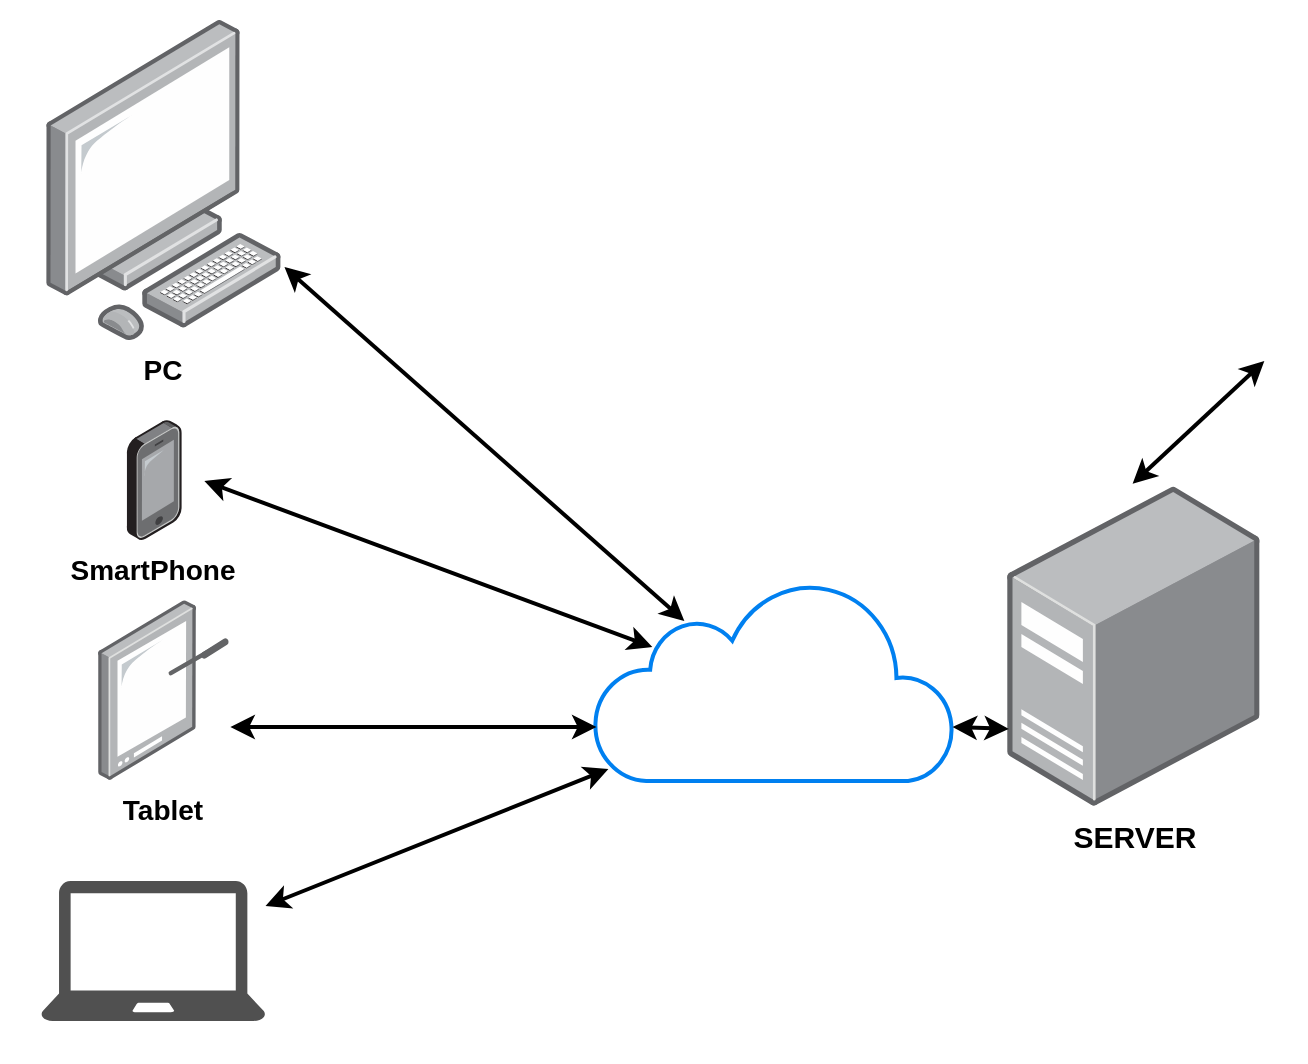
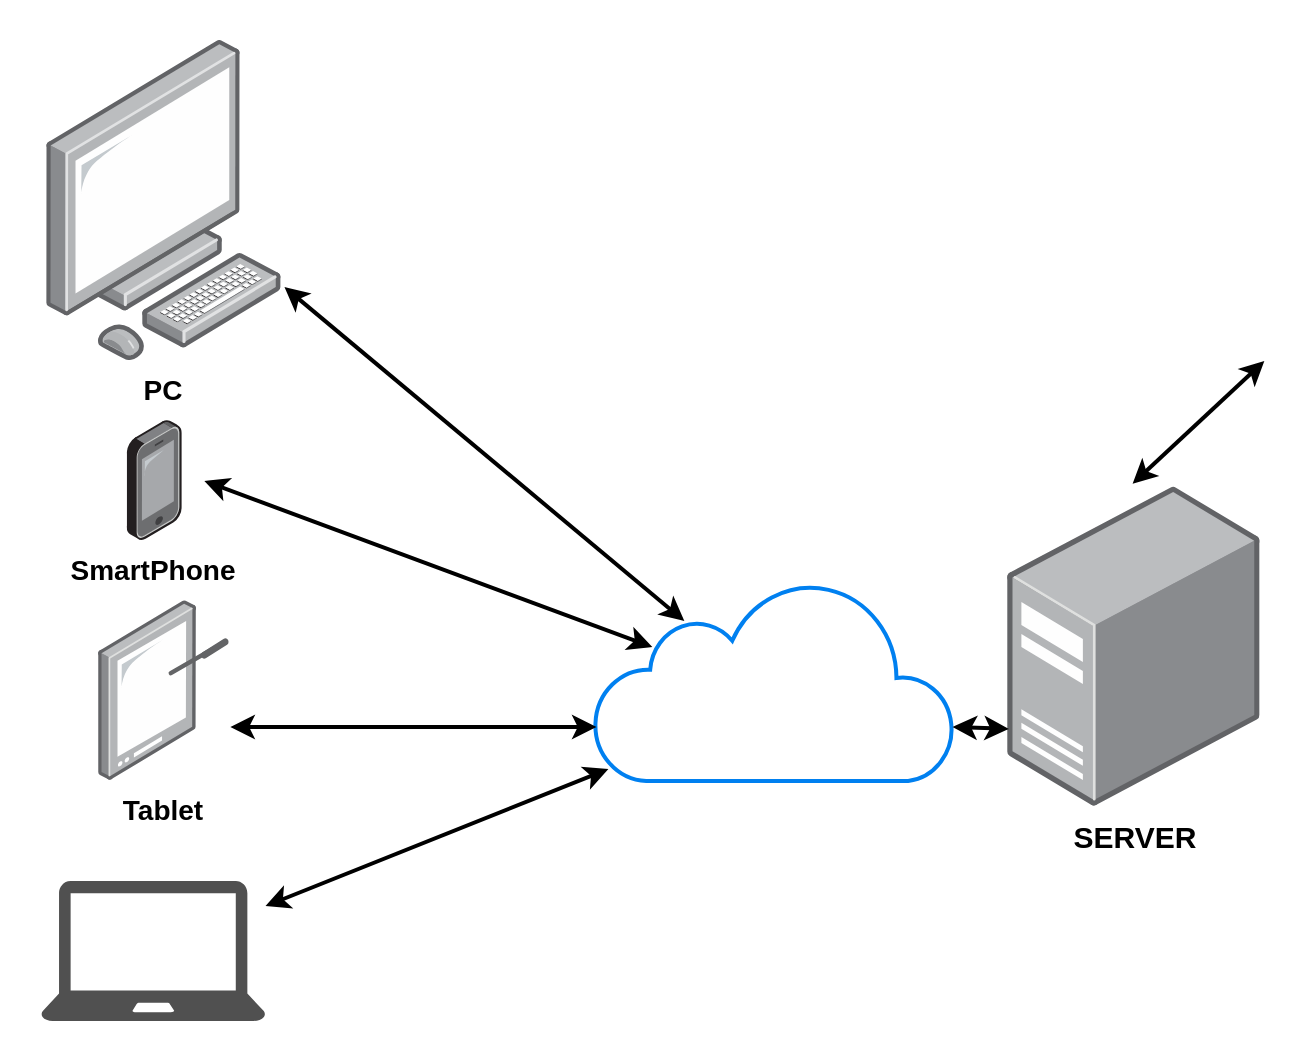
(162, 181) -> (162, 201)
